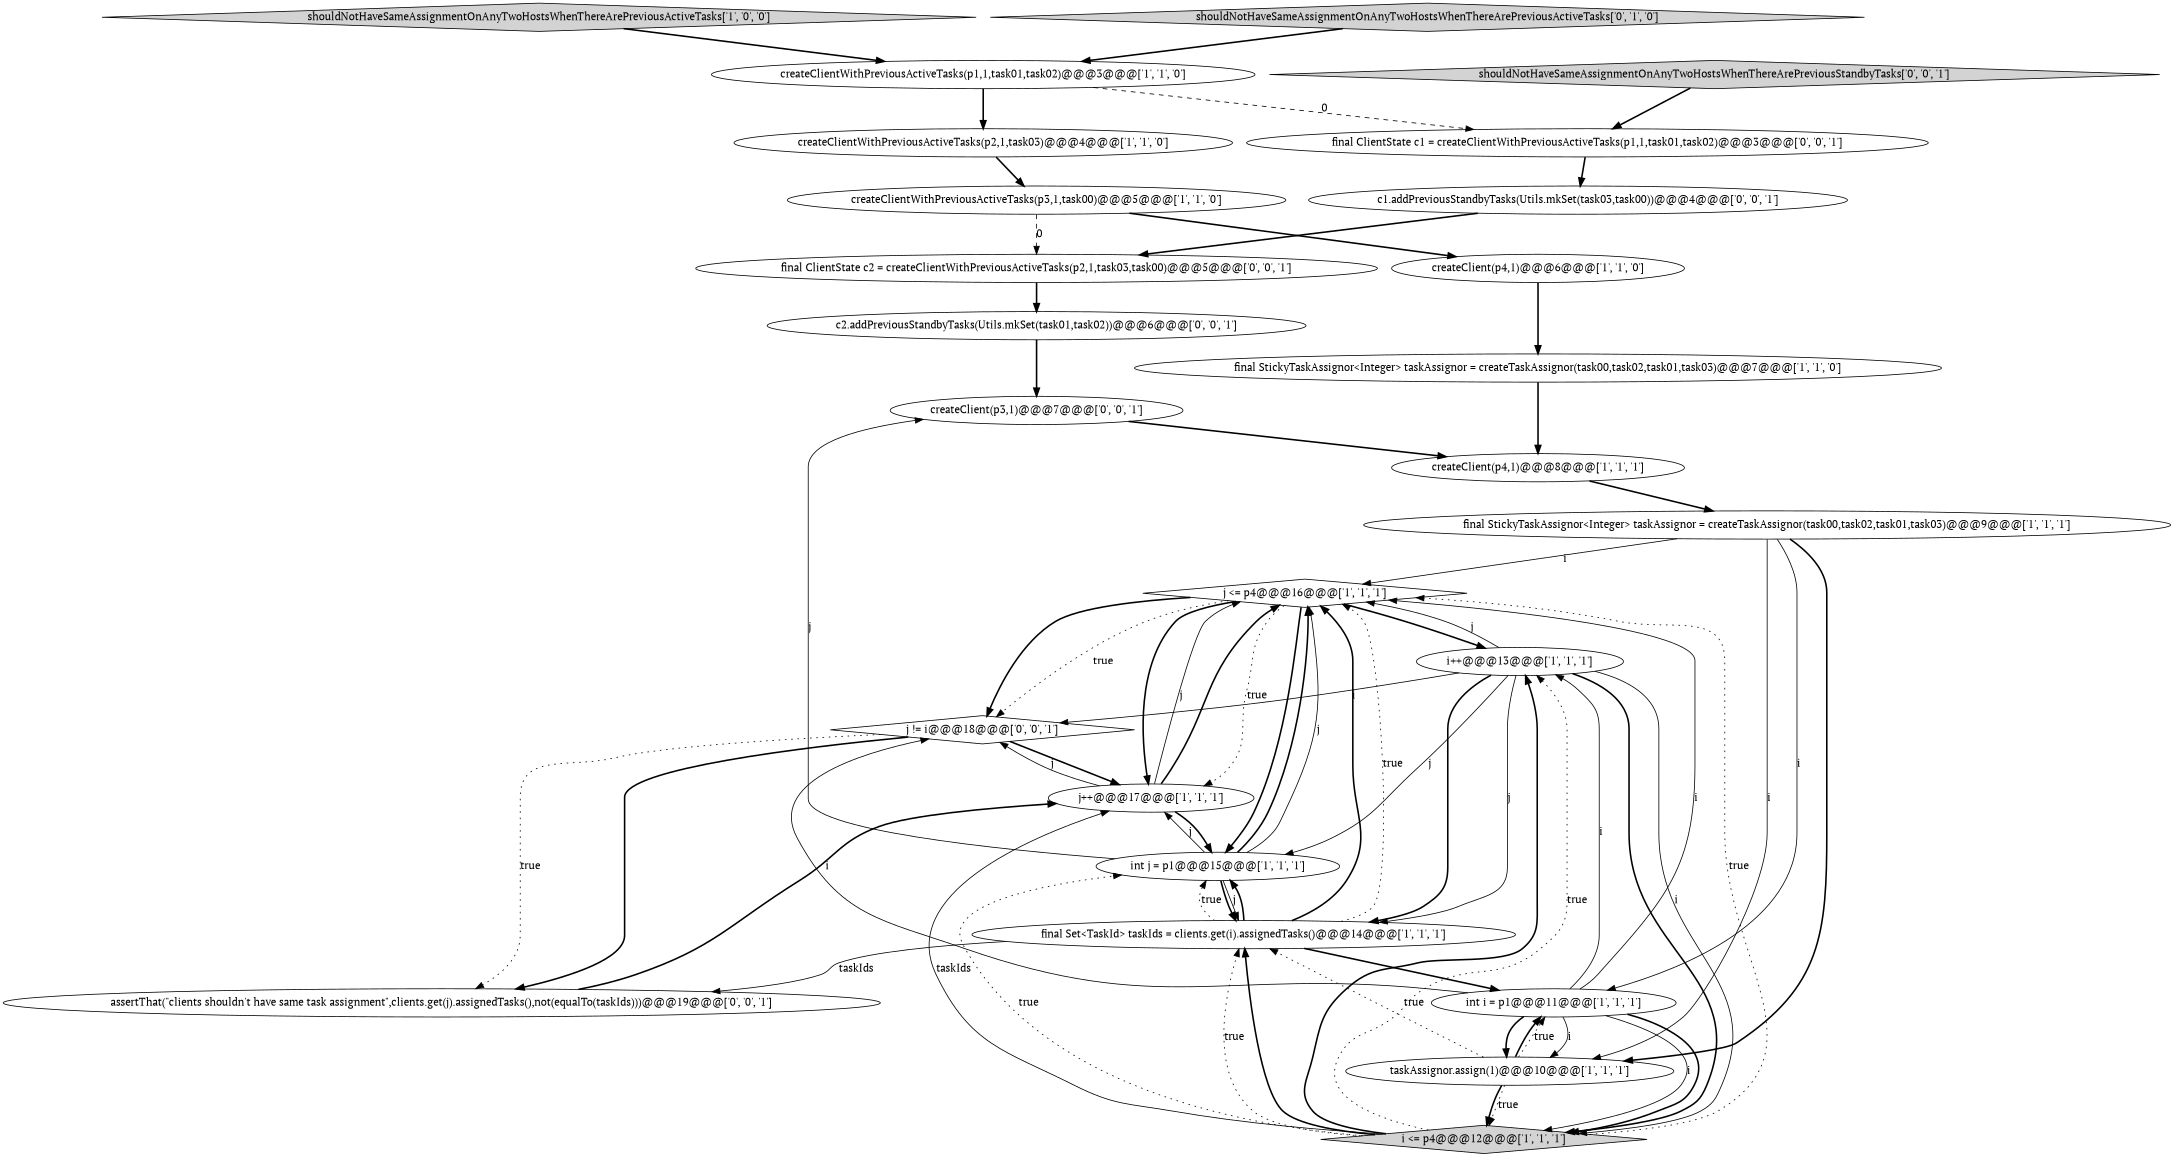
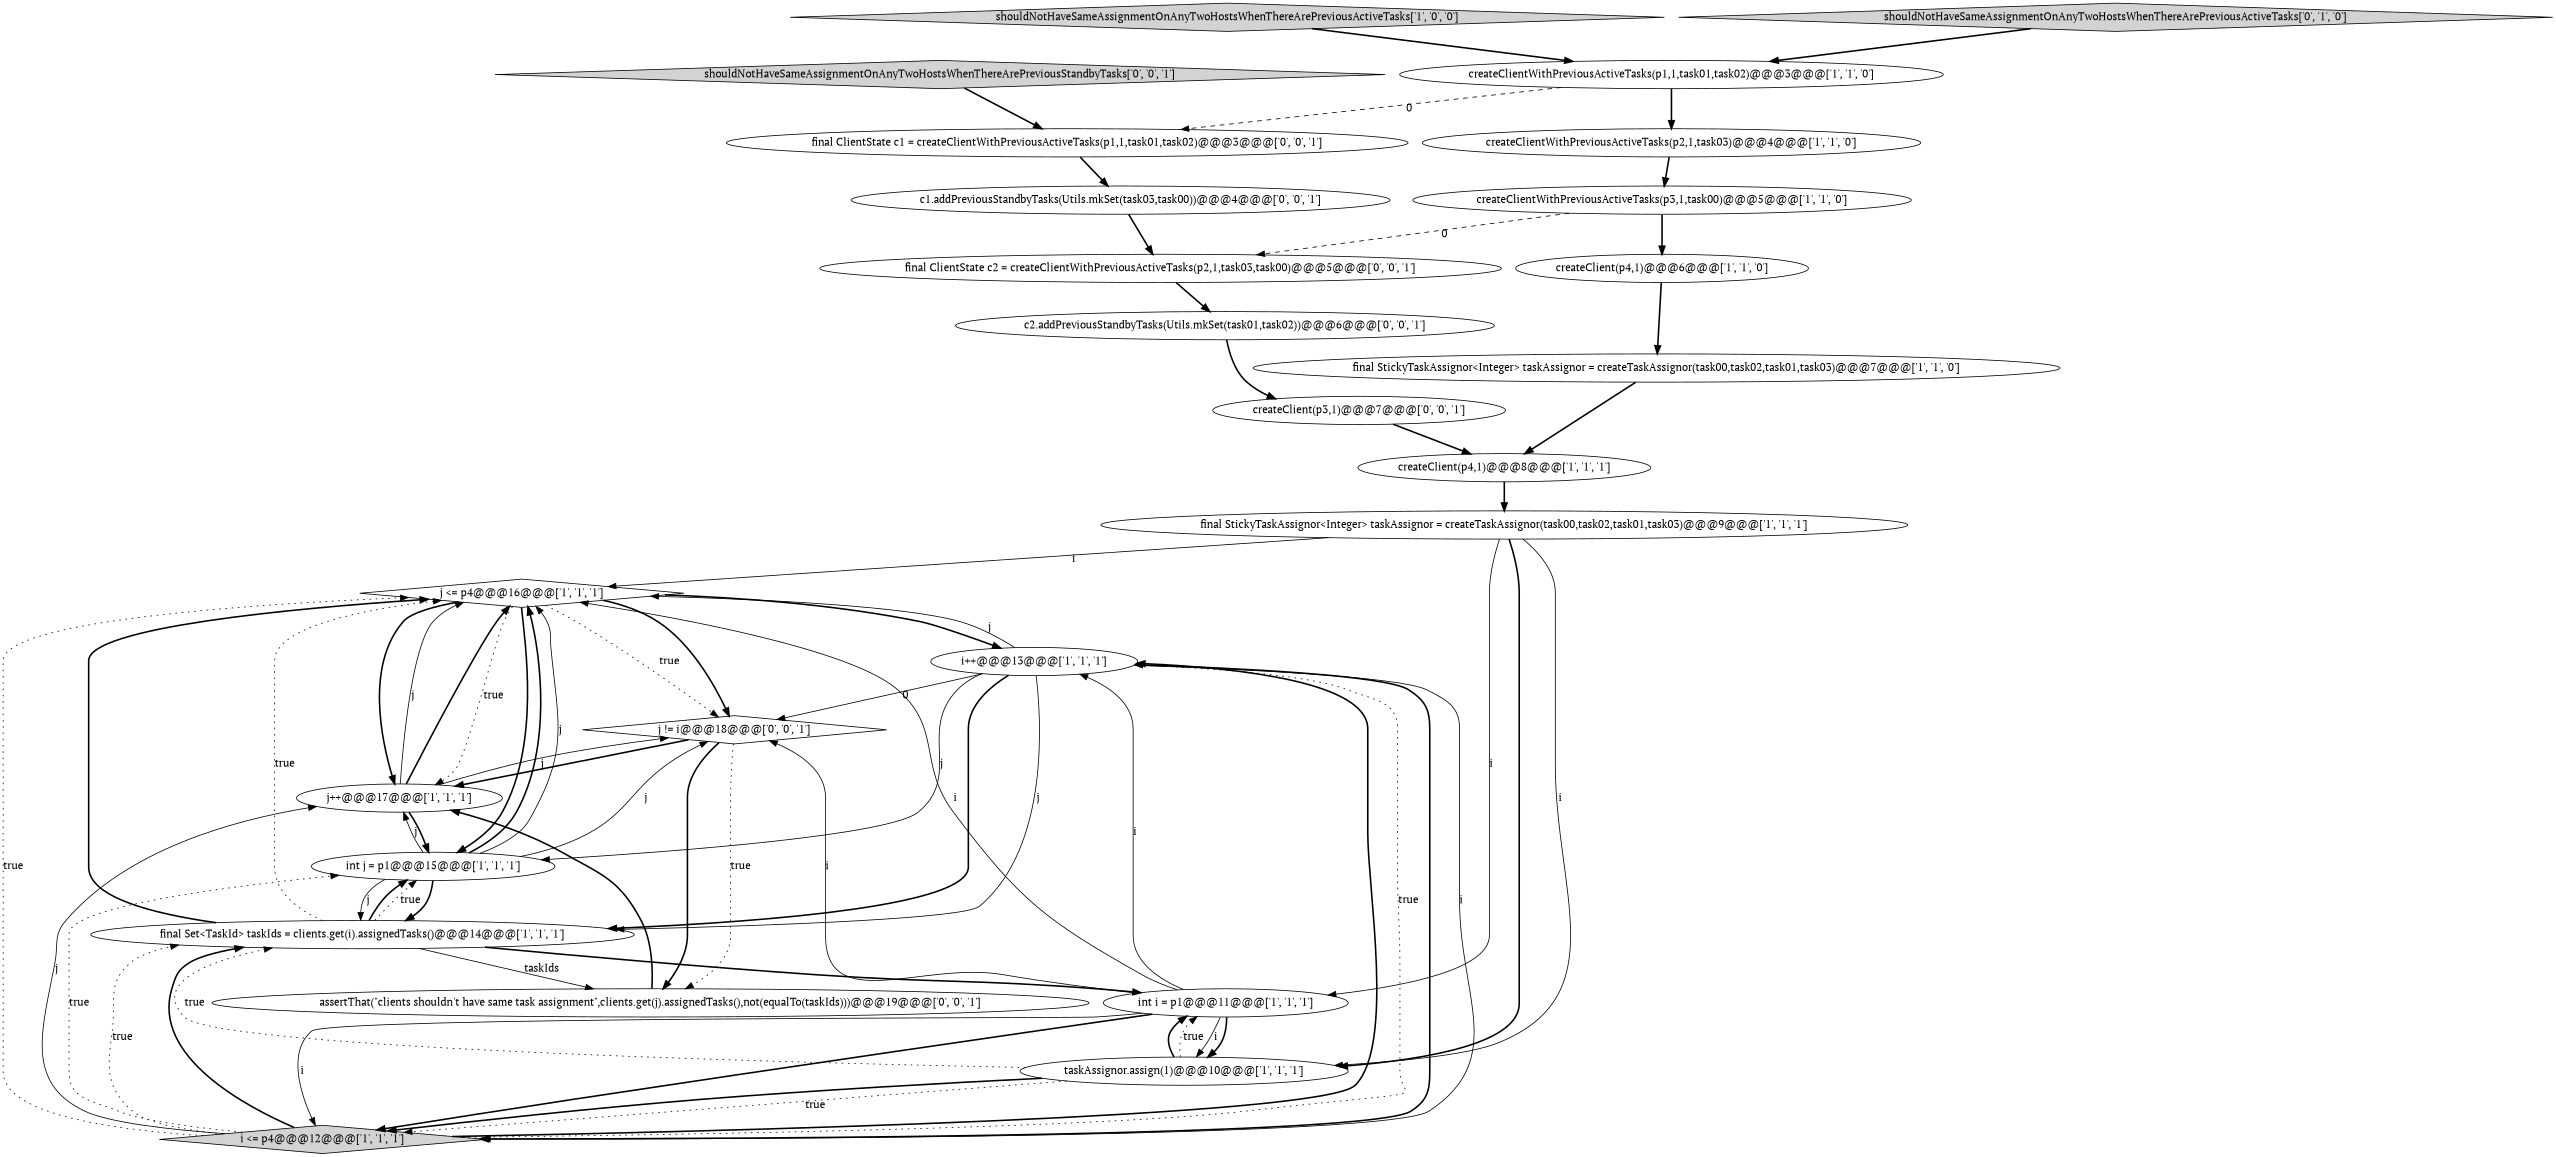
(1354, 696) -> (906, 696)
(808, 730) -> (617, 812)
(954, 969) -> (56, 969)
